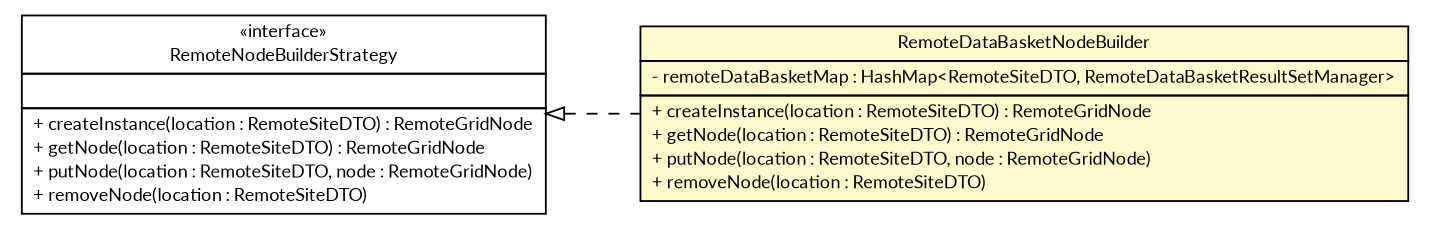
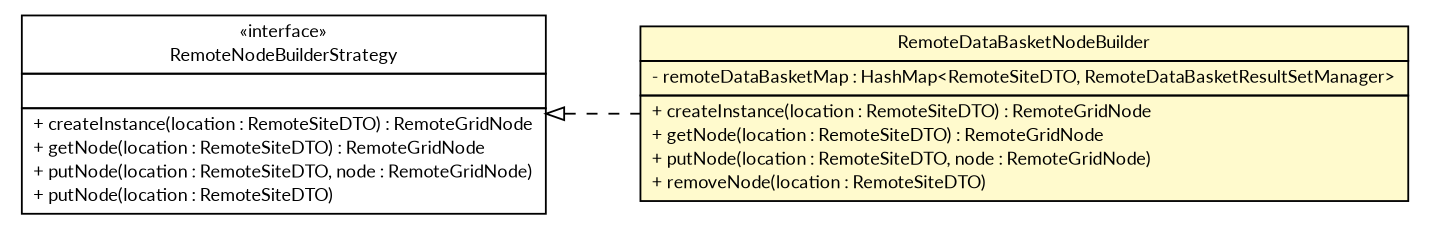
(201, 196) -> (184, 196)
